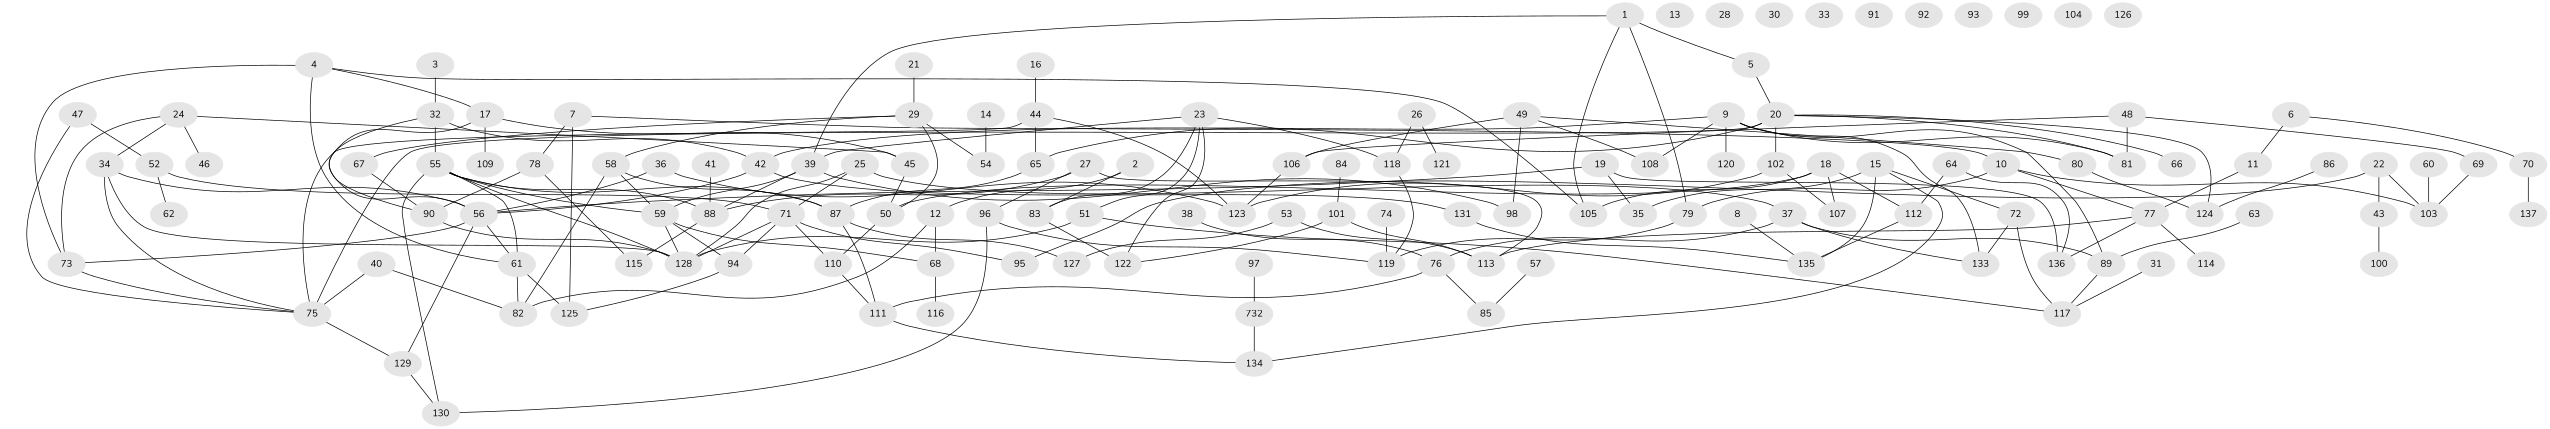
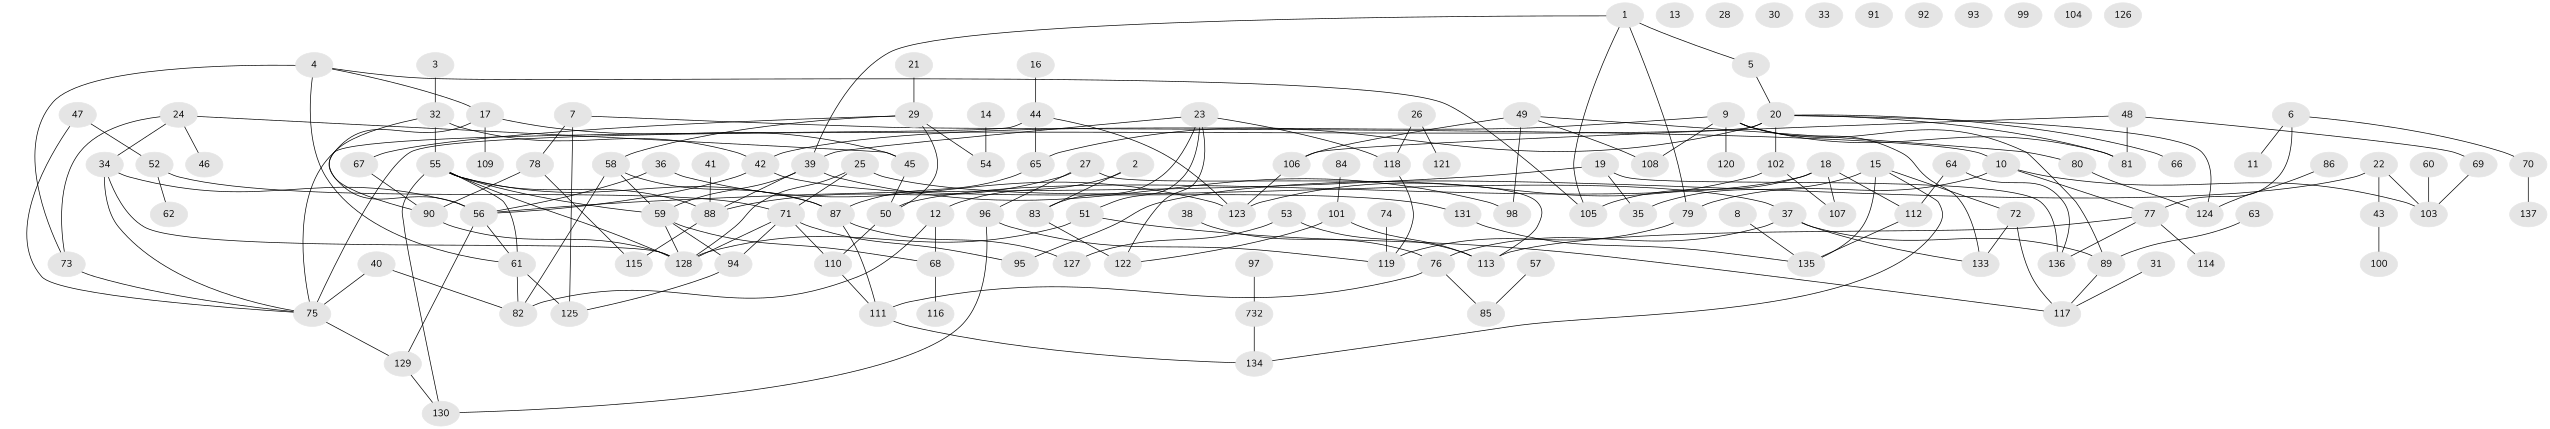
(2202, 189) -> (2279, 176)
(276, 250) -> none
